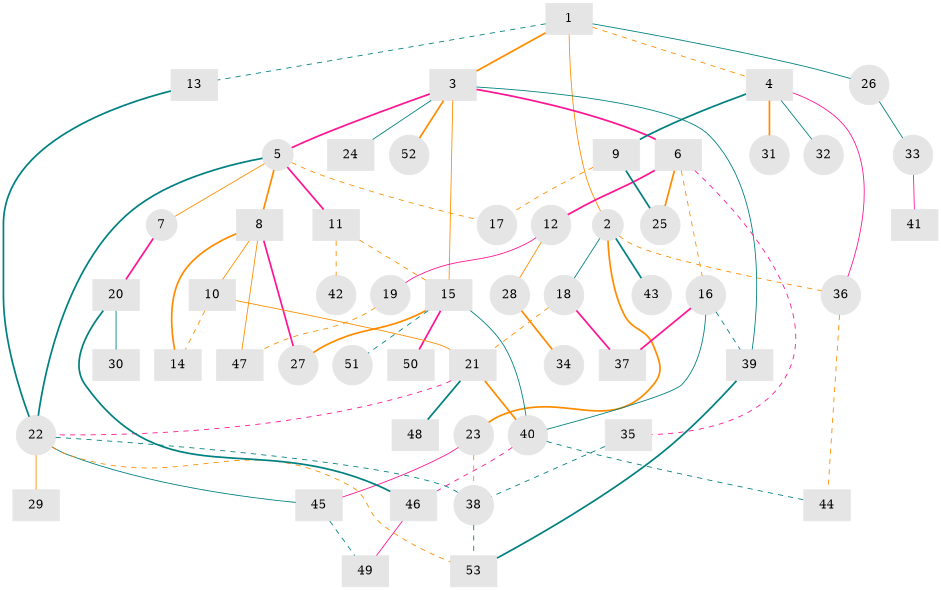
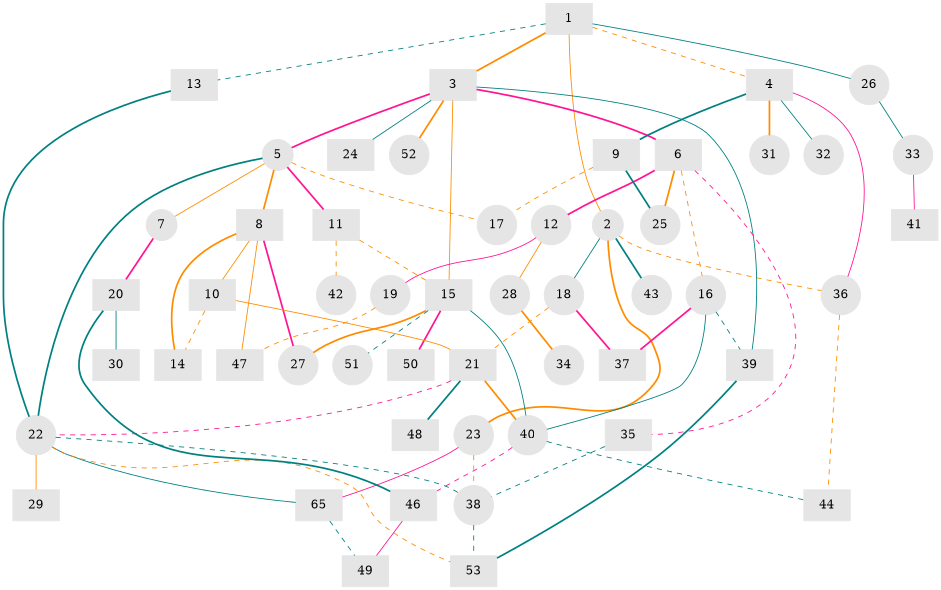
(319, 505) -> (319, 505)
